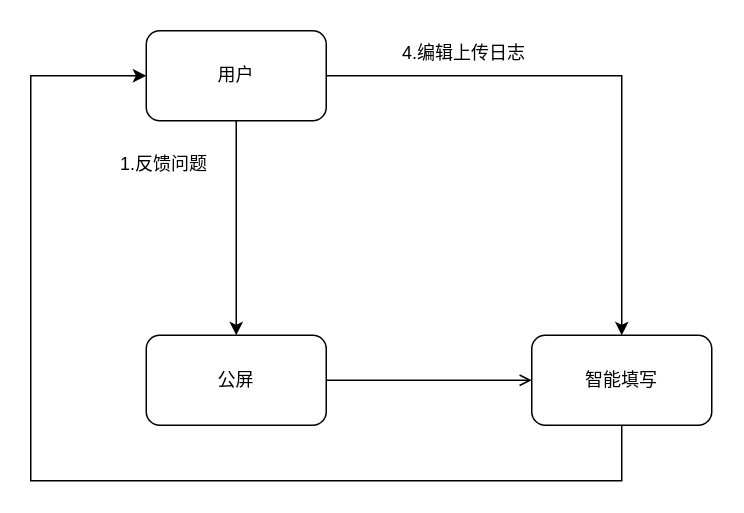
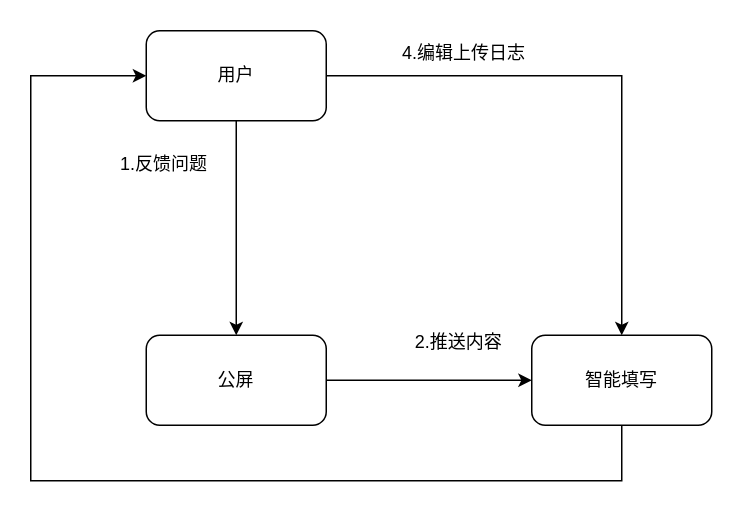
none -> (459, 343)
(522, 380) -> (520, 380)
